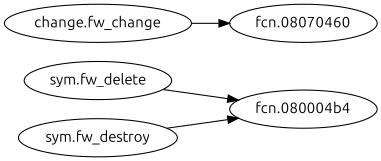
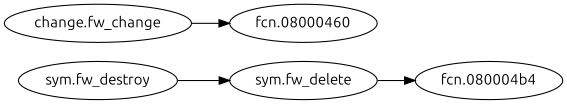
(303, 23) -> (303, 23)
(197, 124) -> (198, 81)
